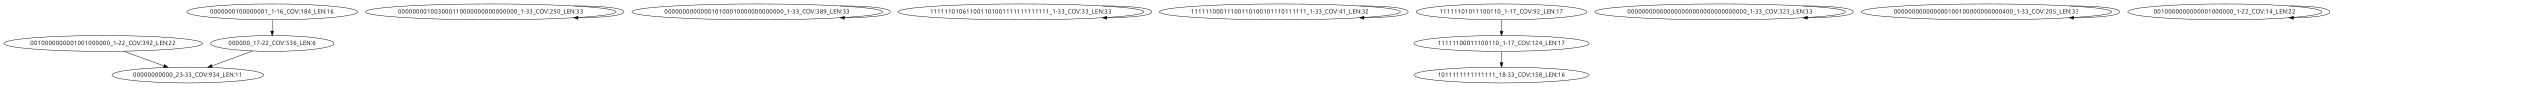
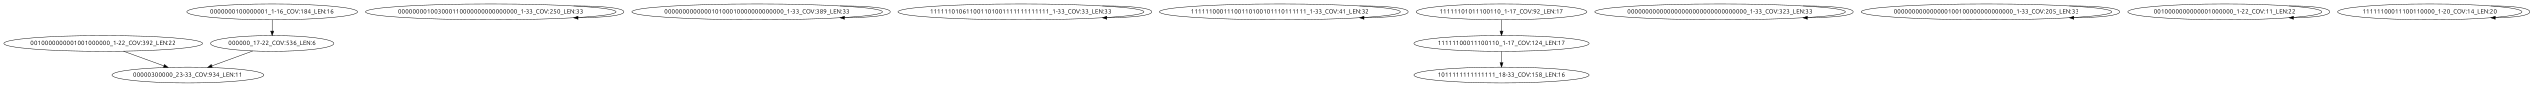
(1986, 12) -> (1986, 12)
(2225, 12) -> (2225, 12)
none -> (2430, 12)
(188, 75) -> (188, 75)
